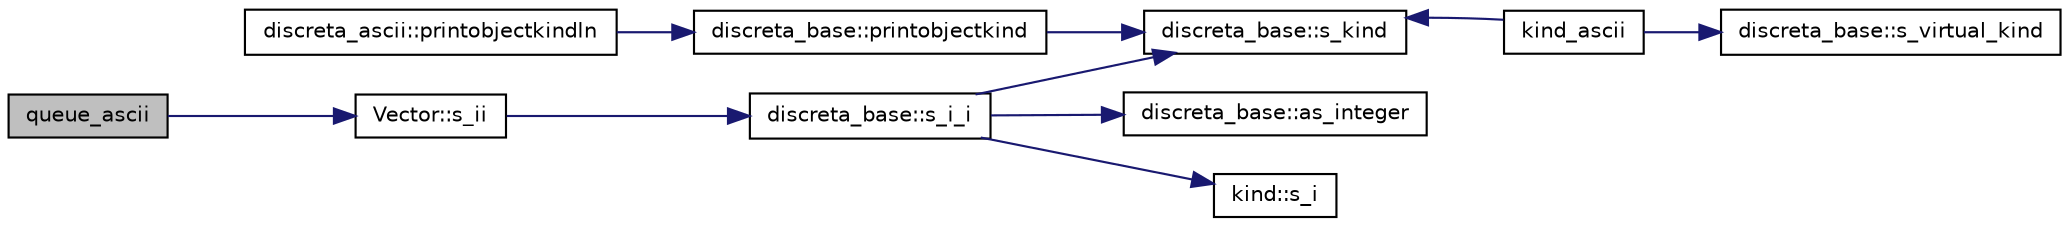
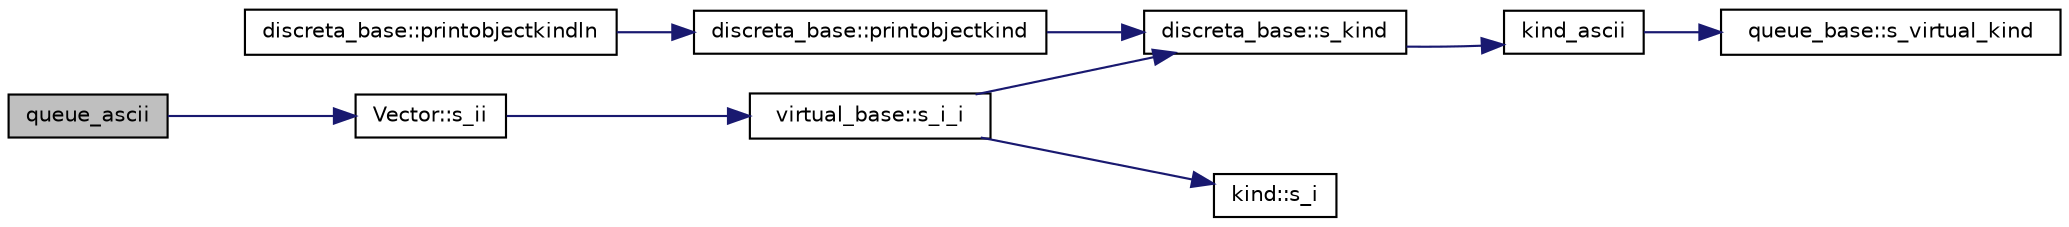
(1466, 18) -> (1444, 47)
(431, 32) -> (431, 32)
(1891, 32) -> (1891, 32)
(1275, 114) -> none
(870, 116) -> (870, 116)
